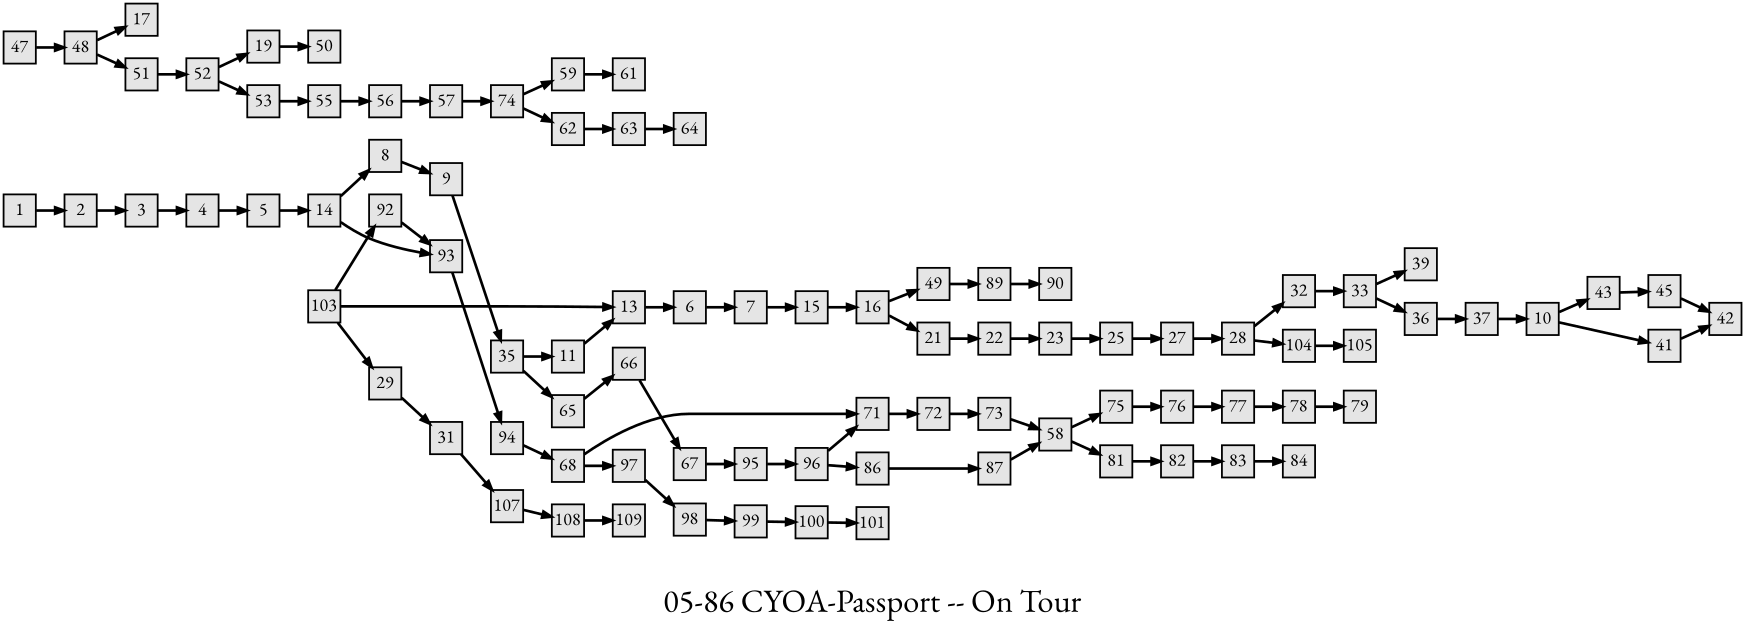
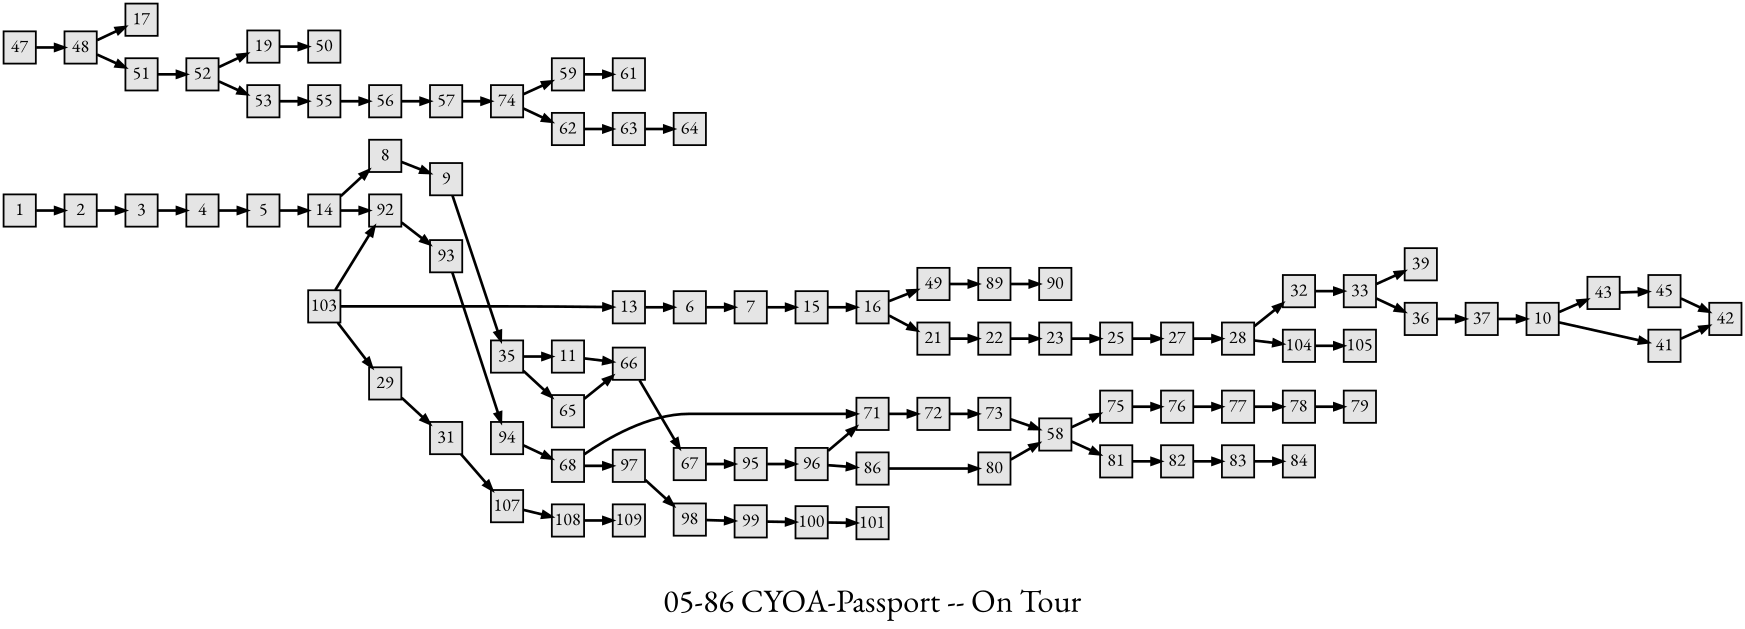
(379, 242) -> (350, 211)
(595, 335) -> (594, 360)
(994, 469) -> (994, 469)
